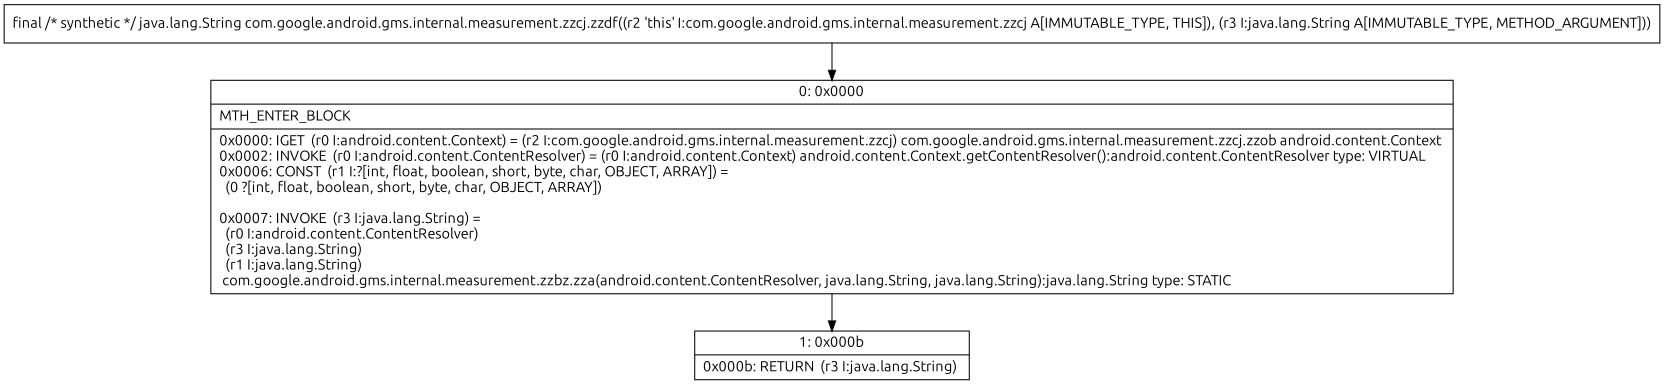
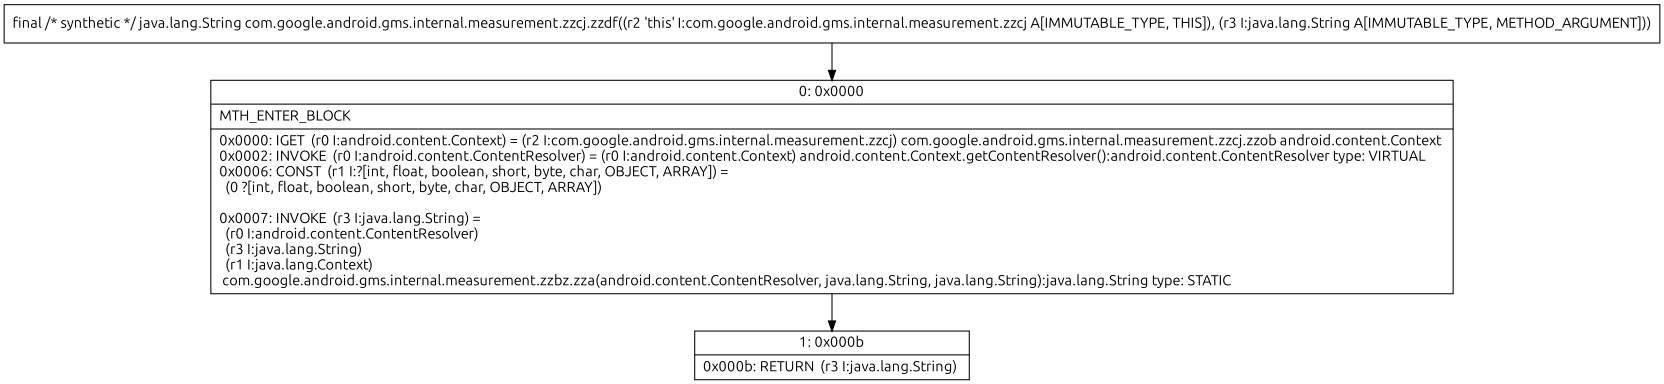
(291, 265) -> (296, 265)
